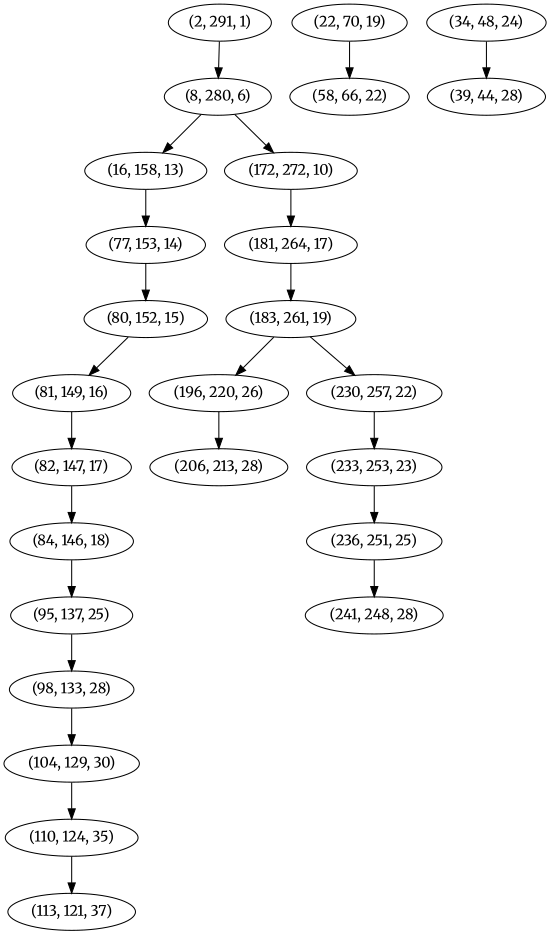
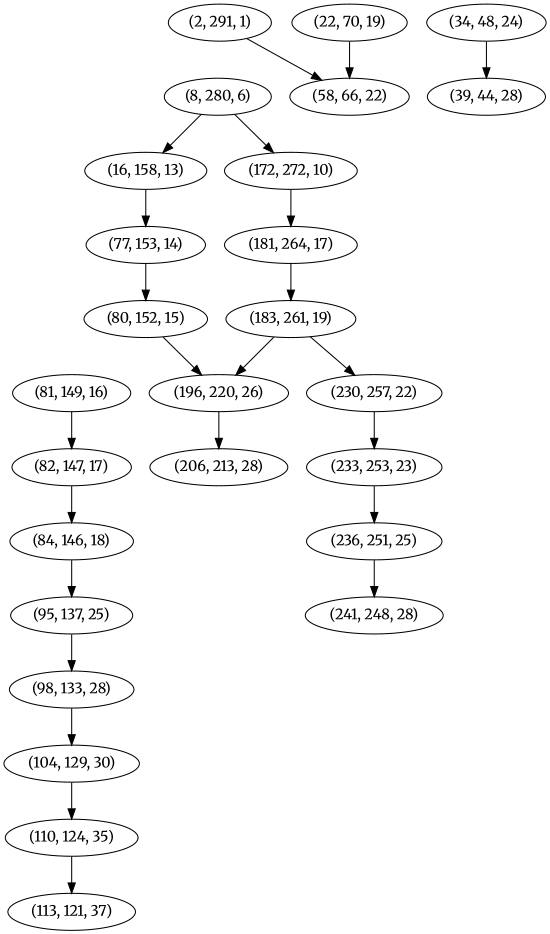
(219, 55) -> (280, 57)
(112, 352) -> (179, 352)
